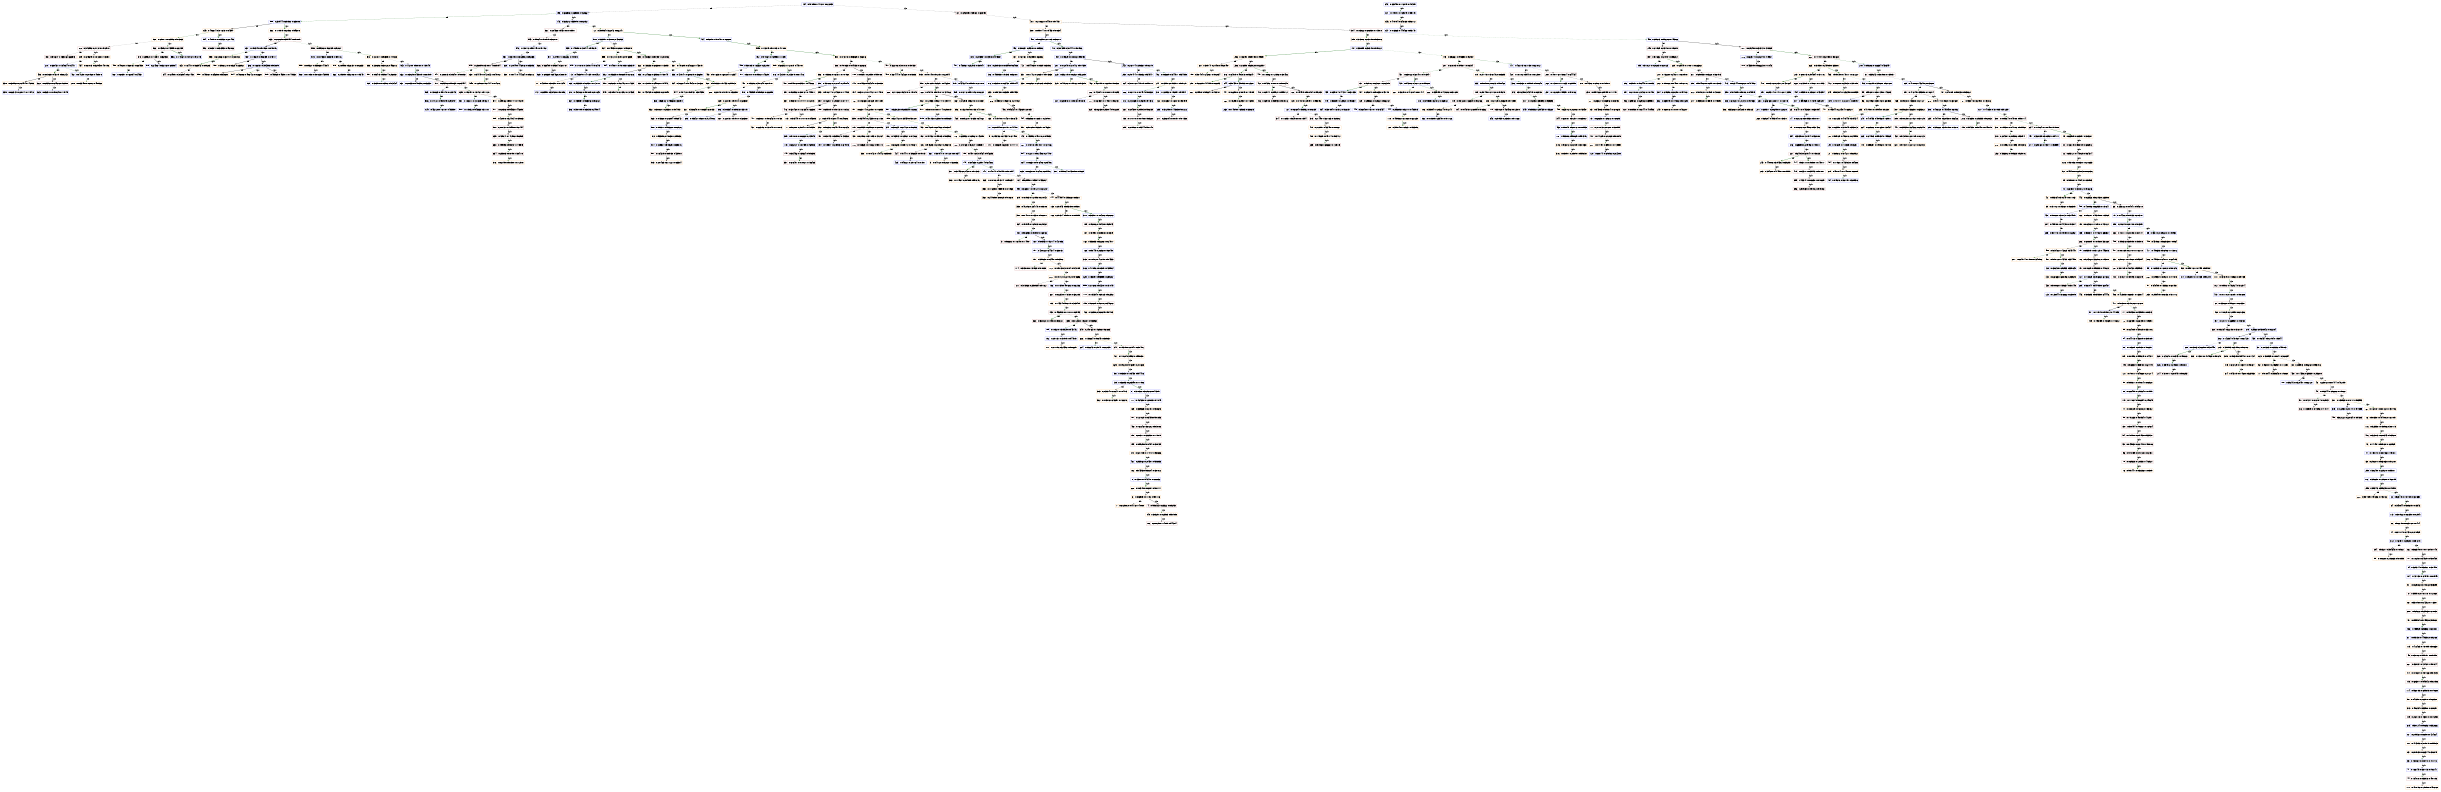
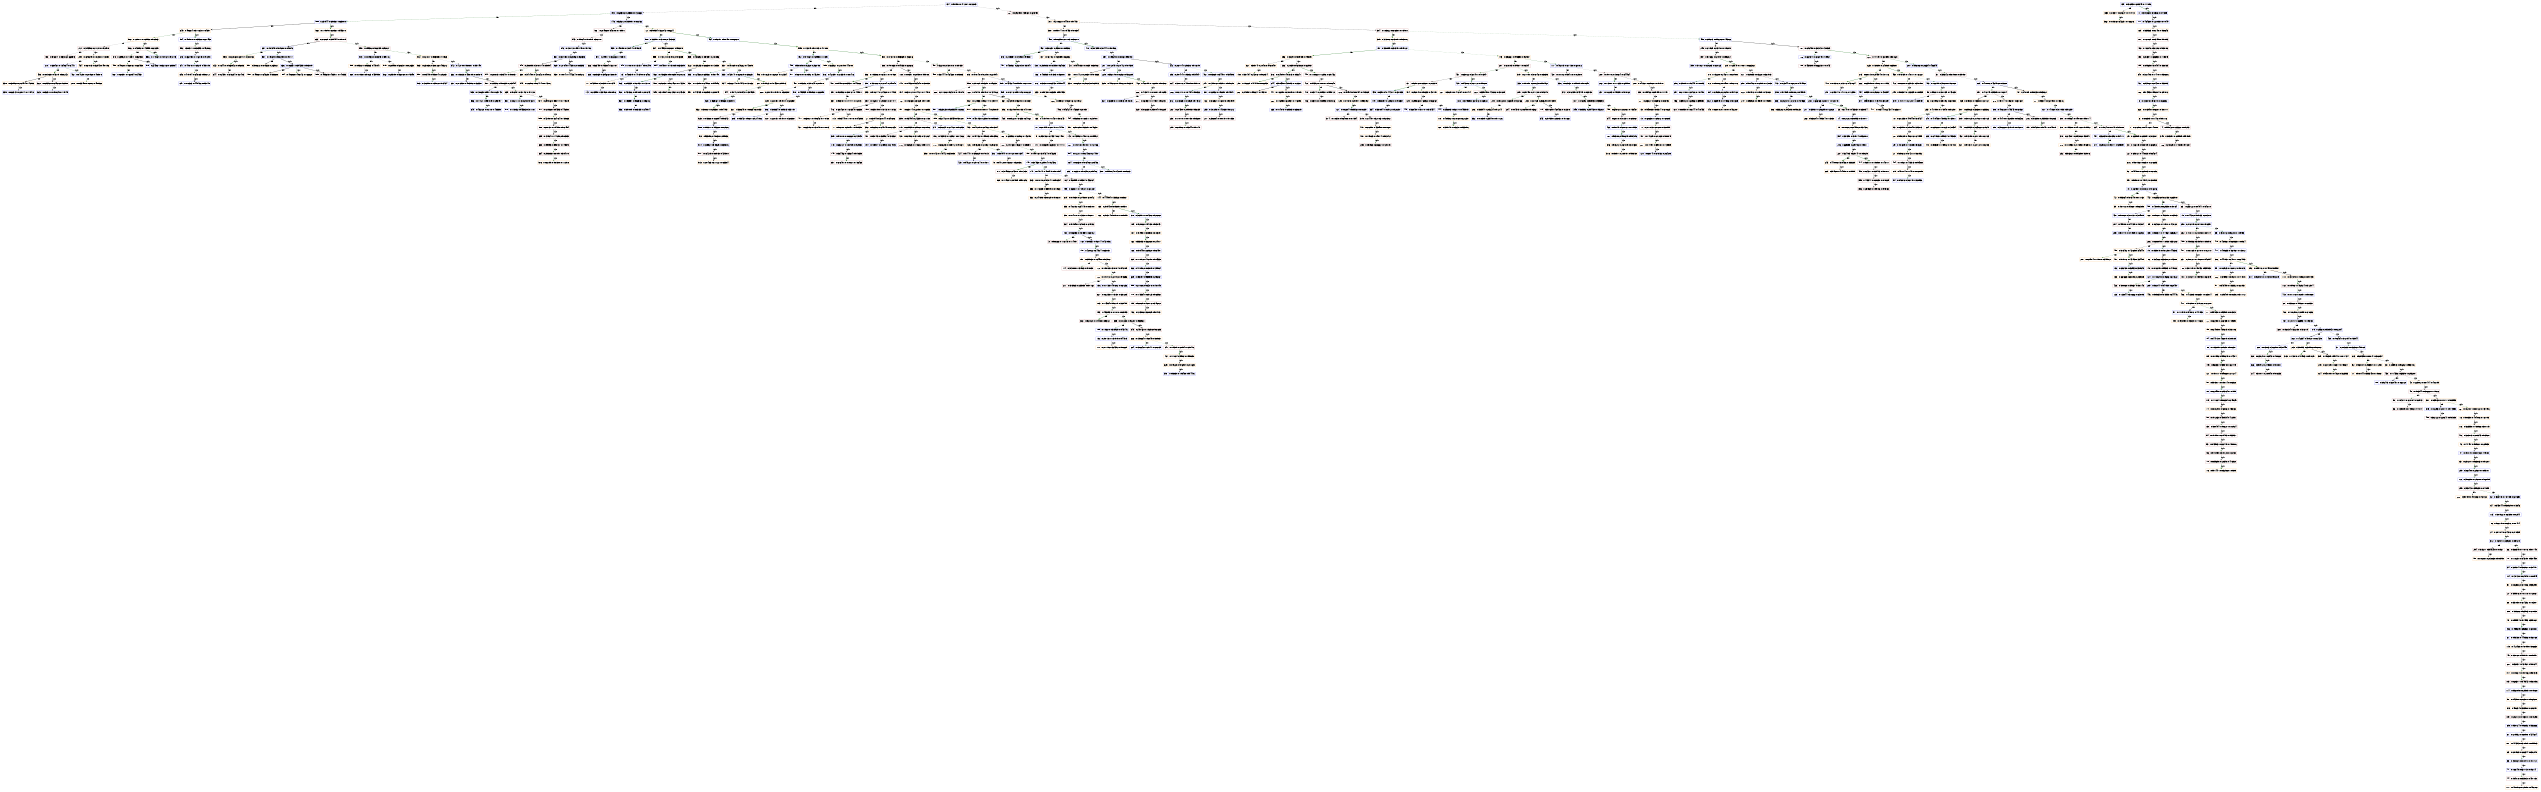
none -> (195, 52)
(1129, 378) -> none
